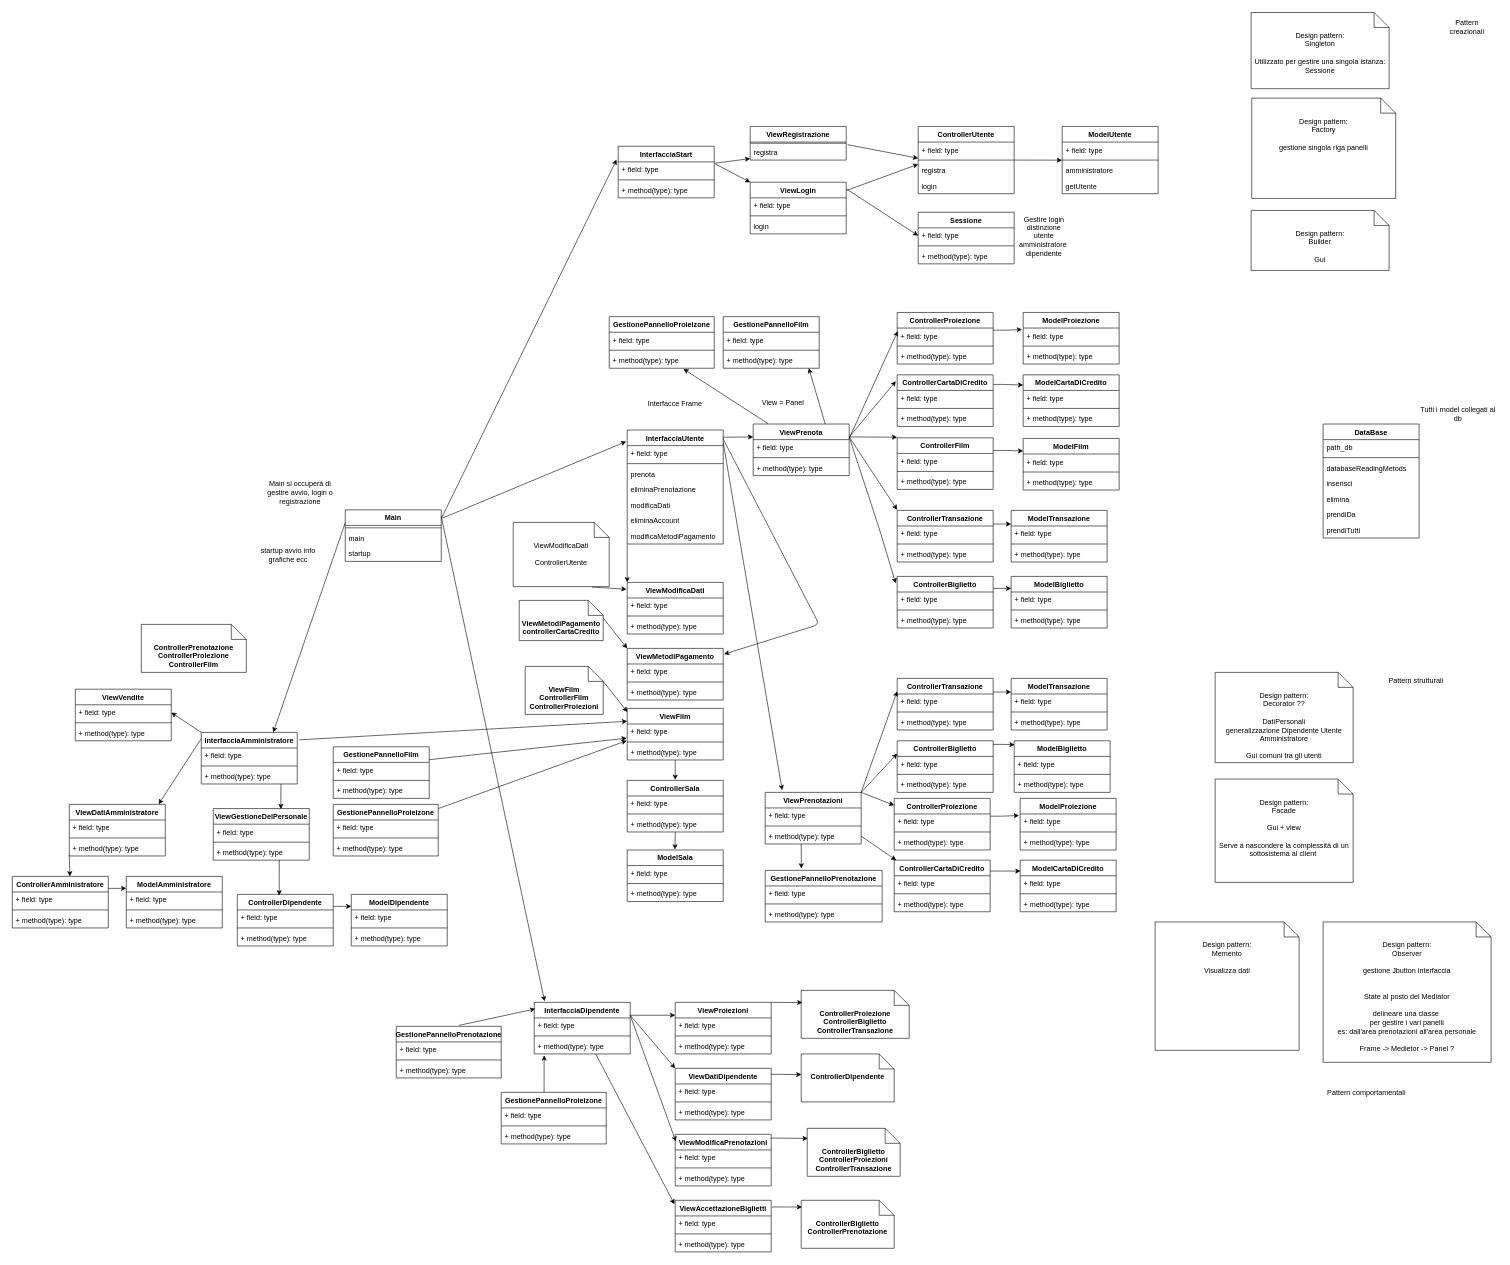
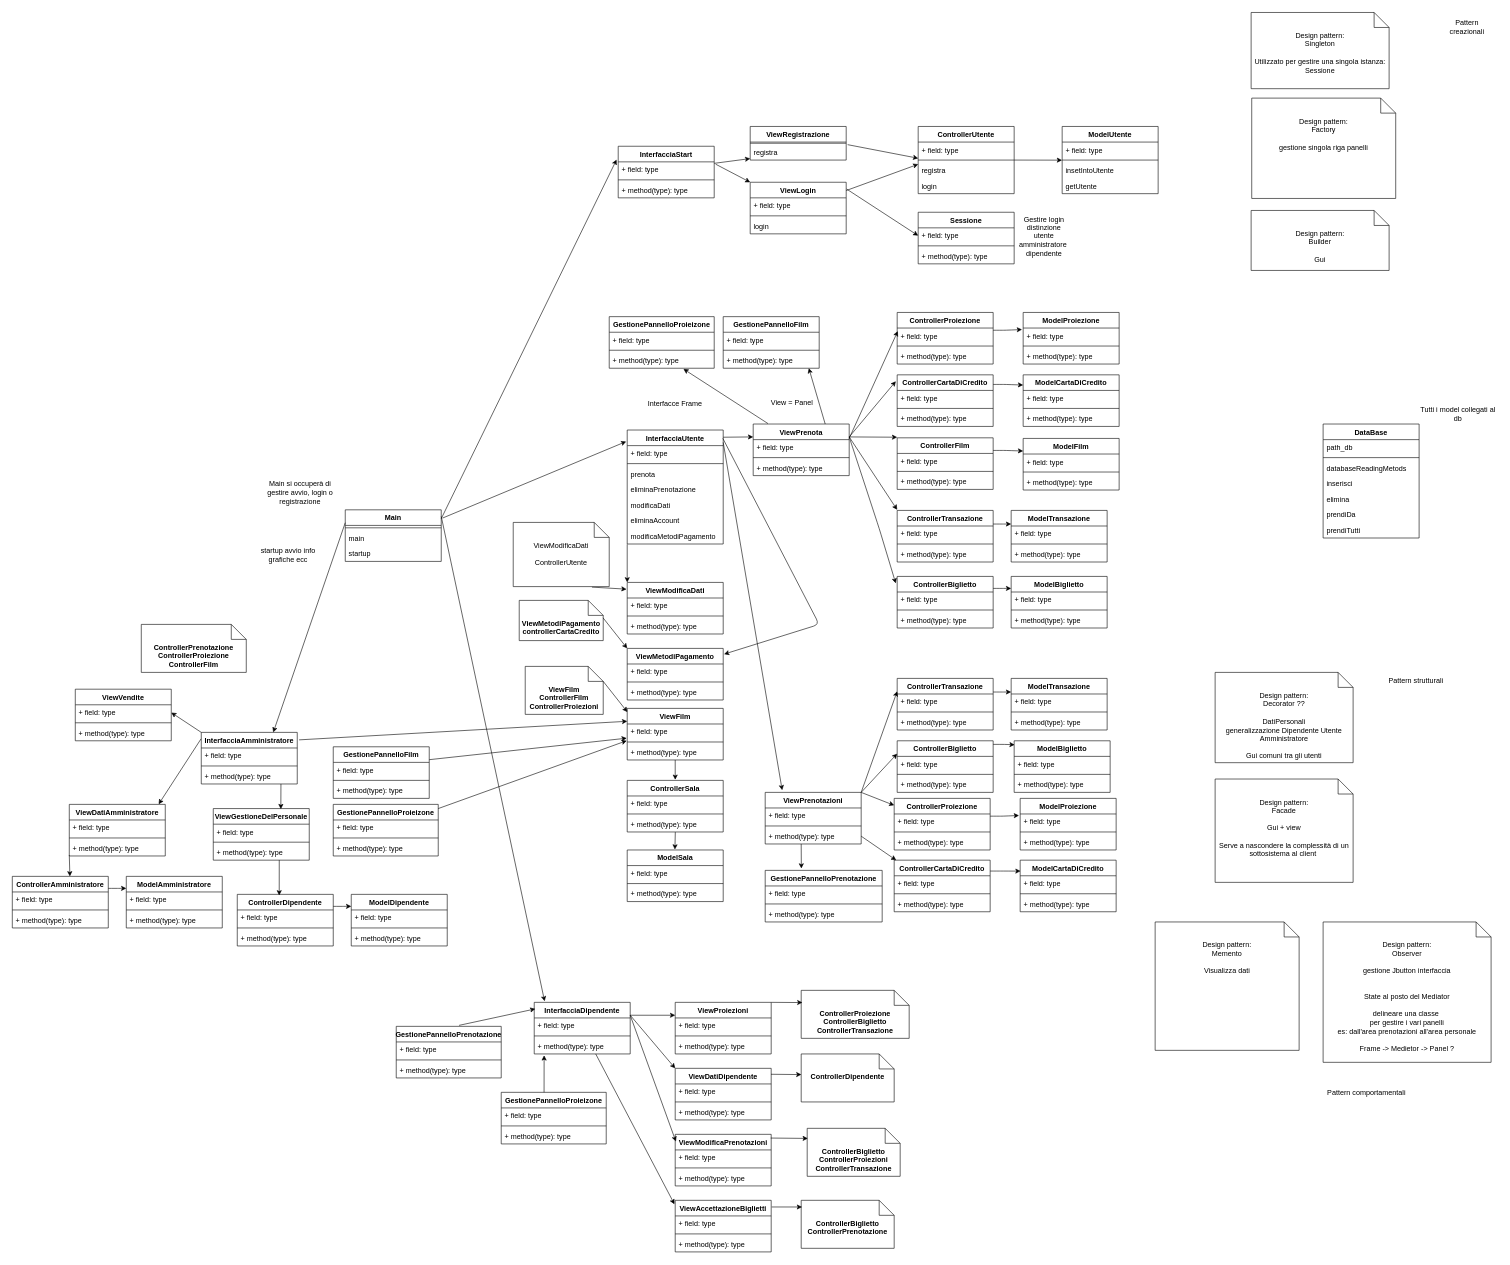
(1092, 170) -> (1095, 170)
(783, 402) -> (792, 402)
